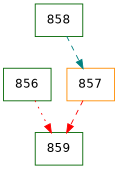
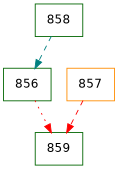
(73, 48) -> (45, 48)
